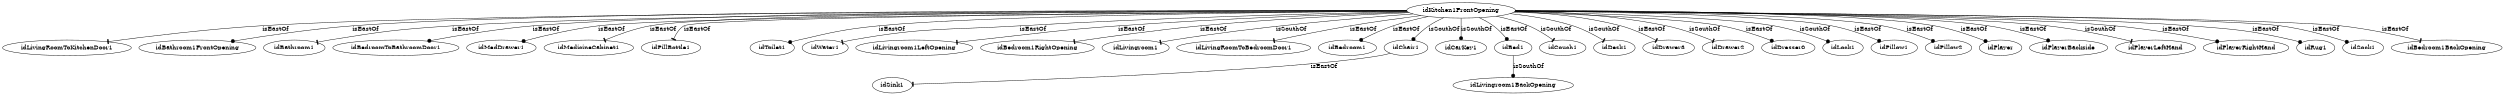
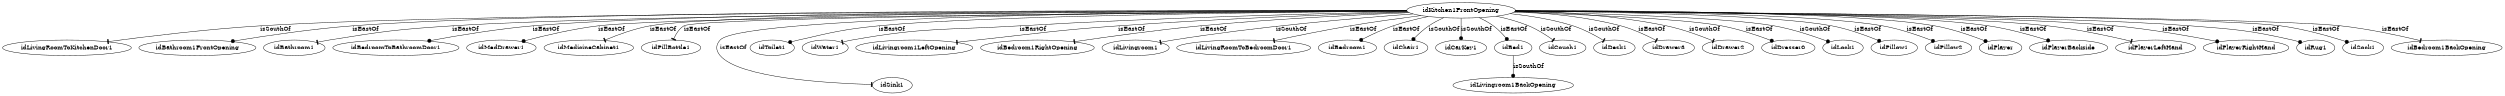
(276, 29) -> (276, 29)
(2100, 29) -> (2100, 29)
(1153, 74) -> (890, 20)
